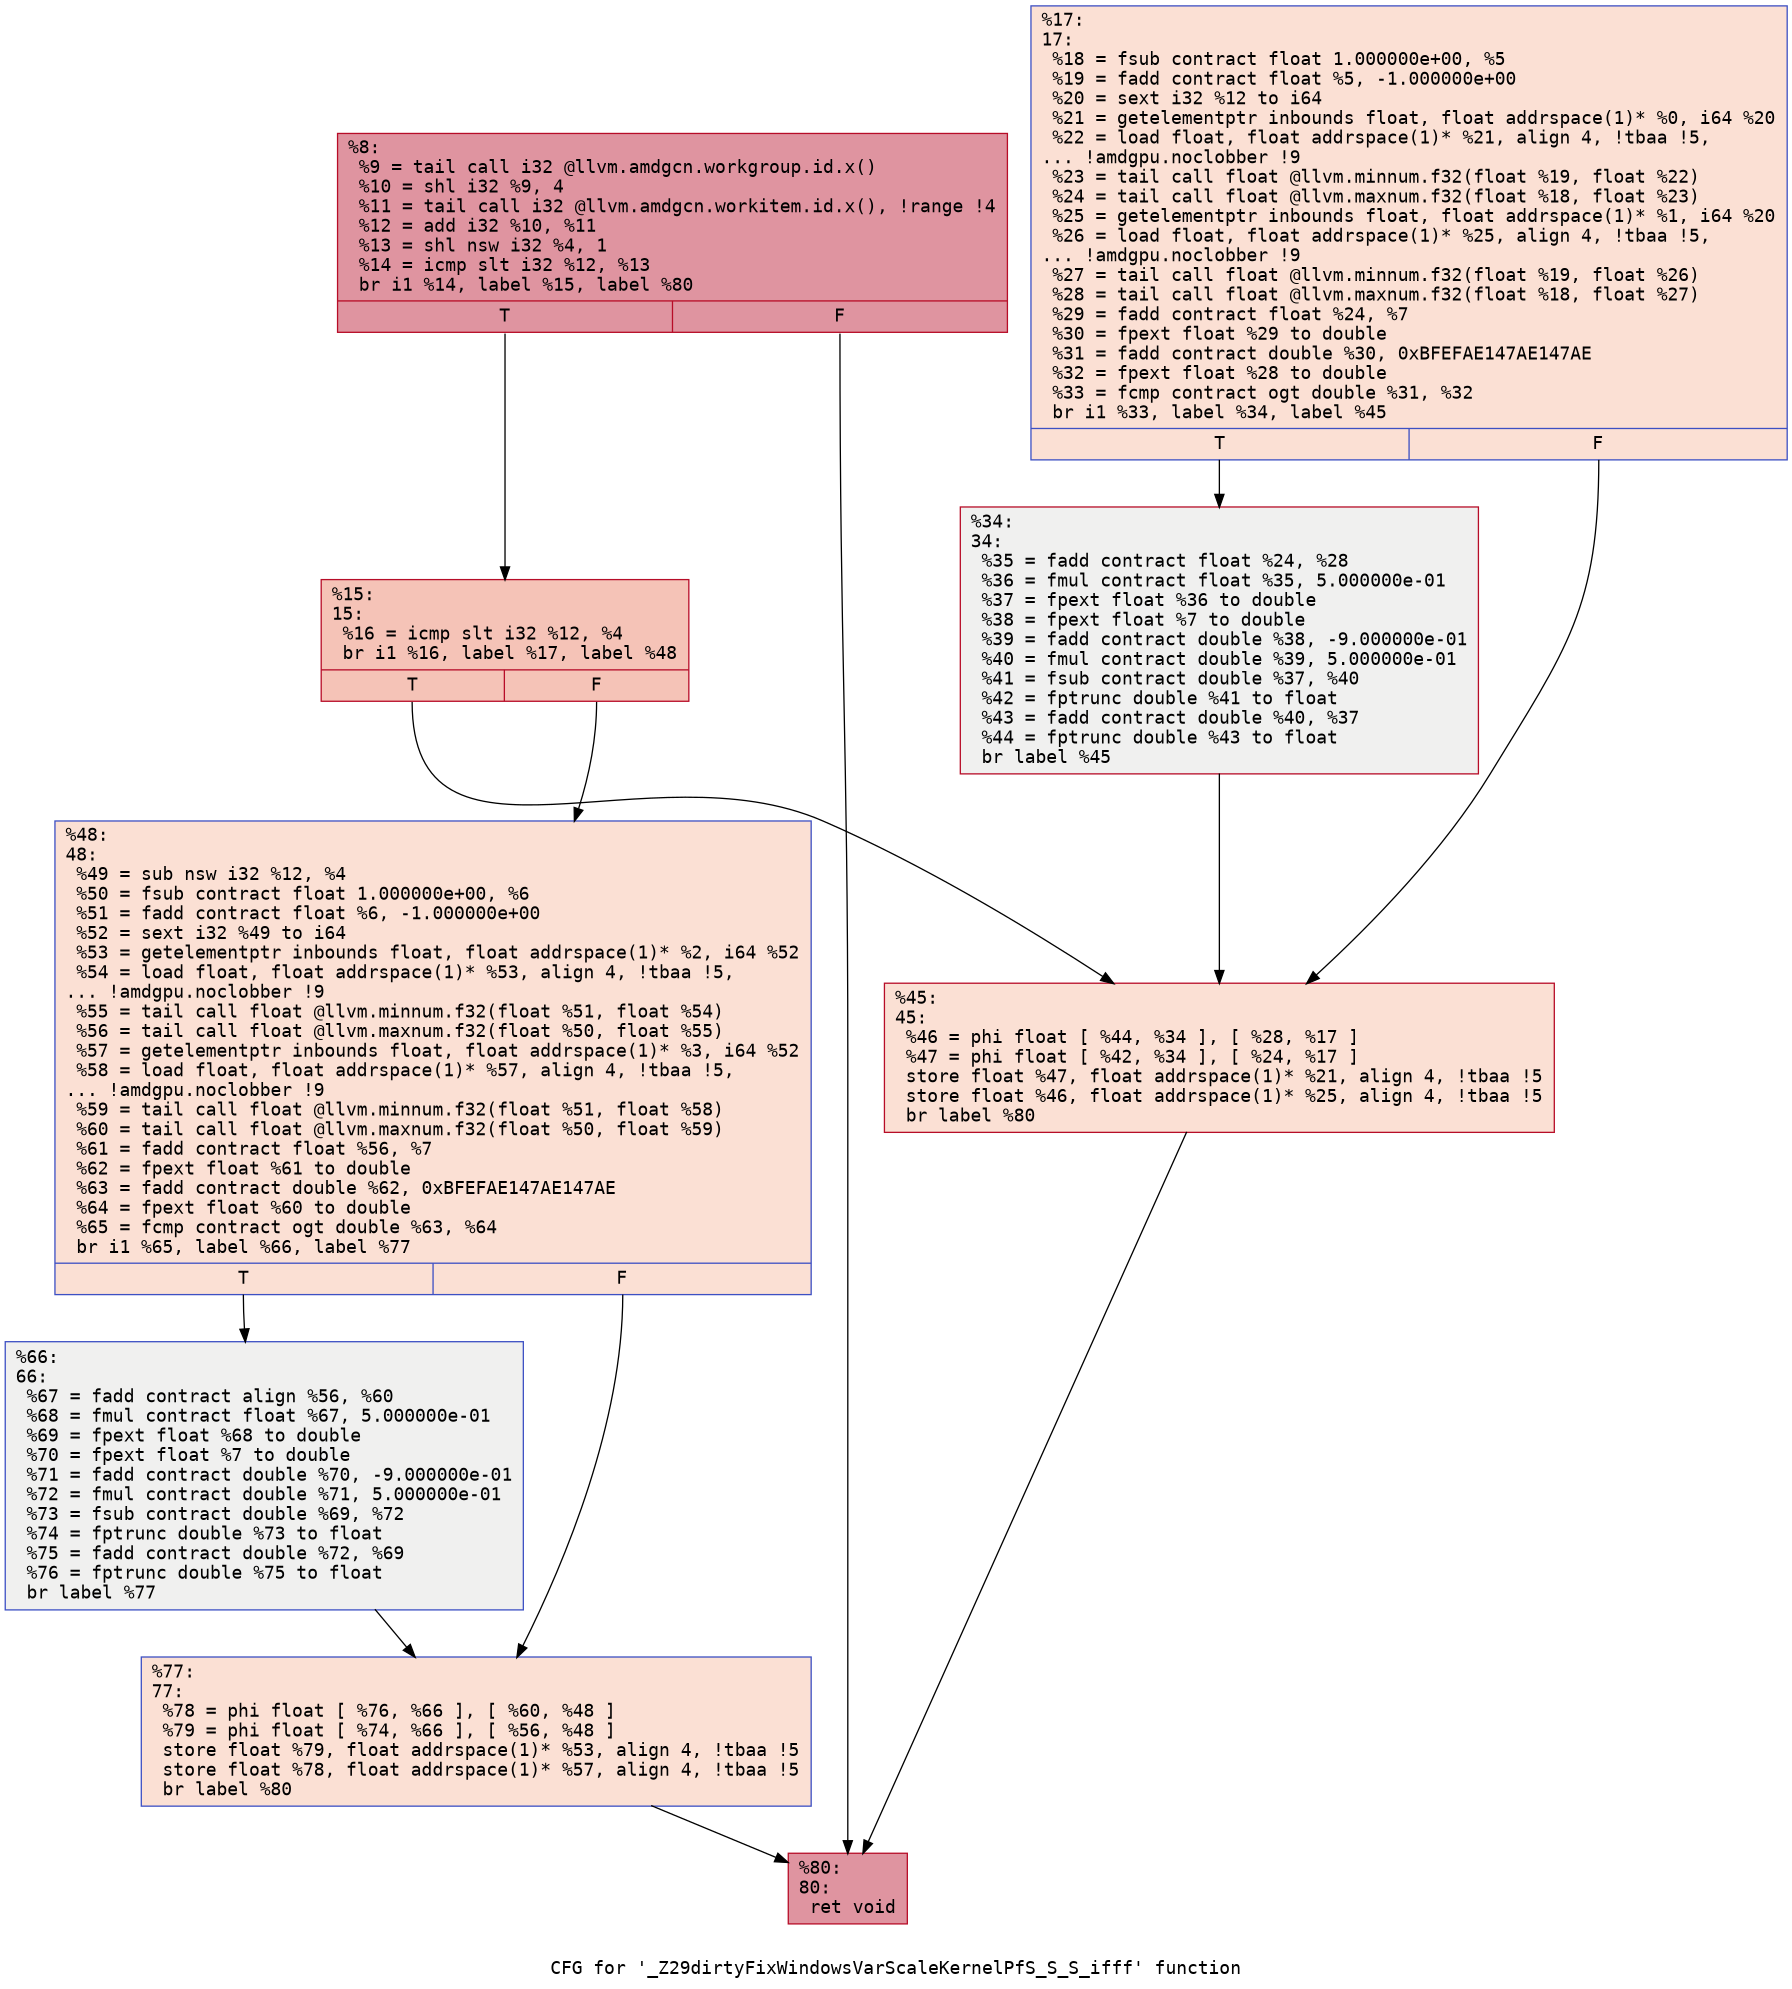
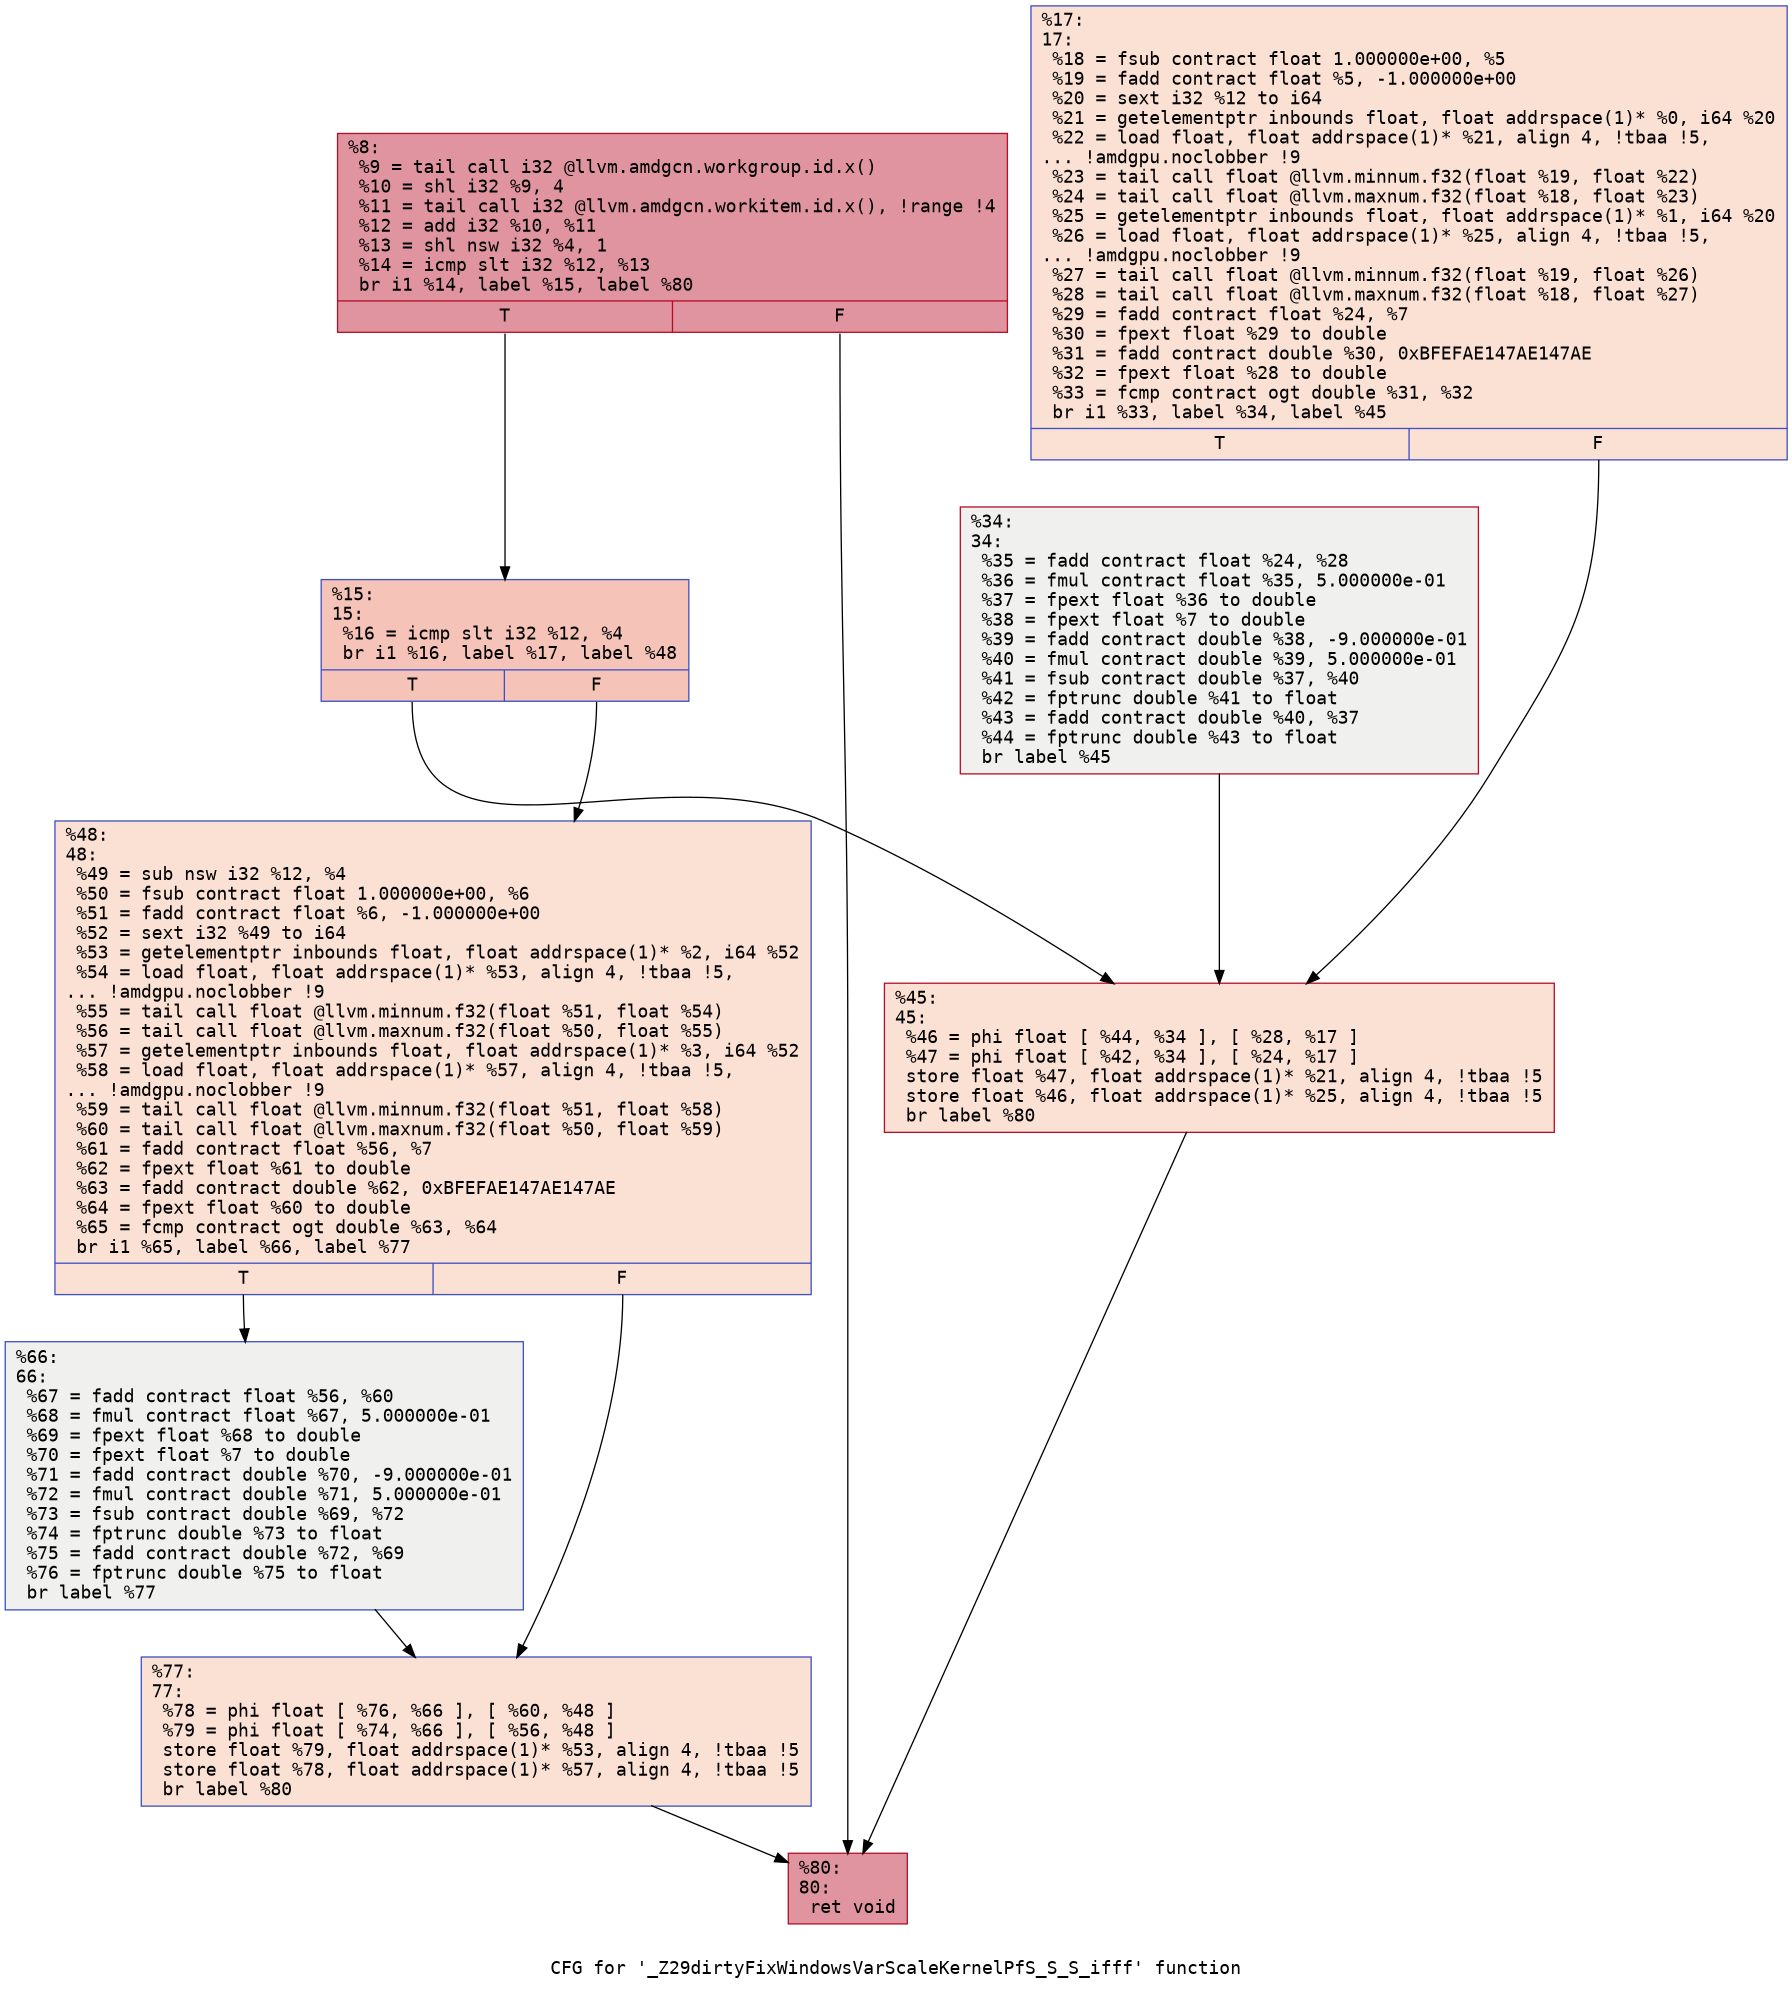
(1219, 477) -> none
(505, 640) -> (505, 640)
(205, 1397) -> (205, 1397)
